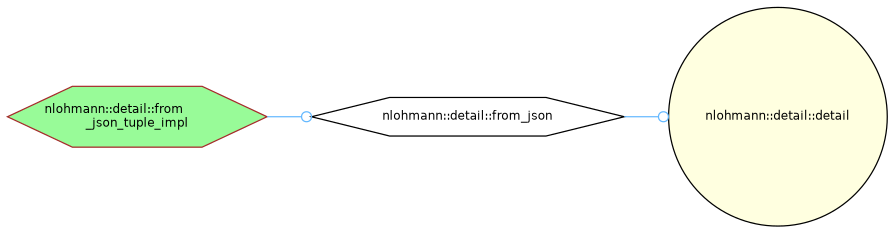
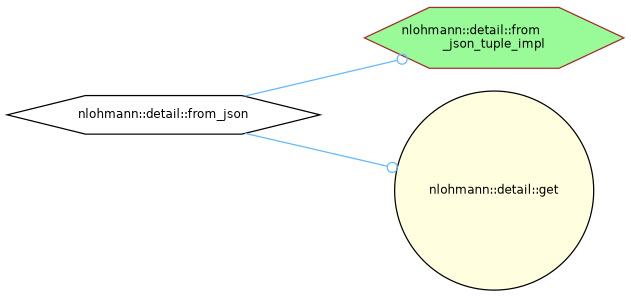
(284, 117) -> (321, 78)
(778, 117) -> (494, 191)
